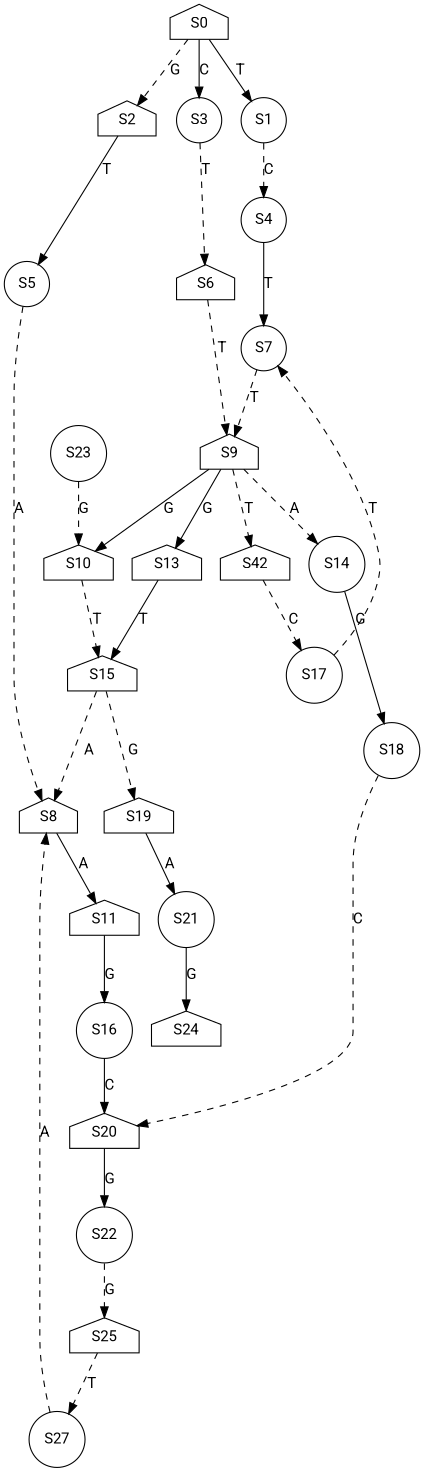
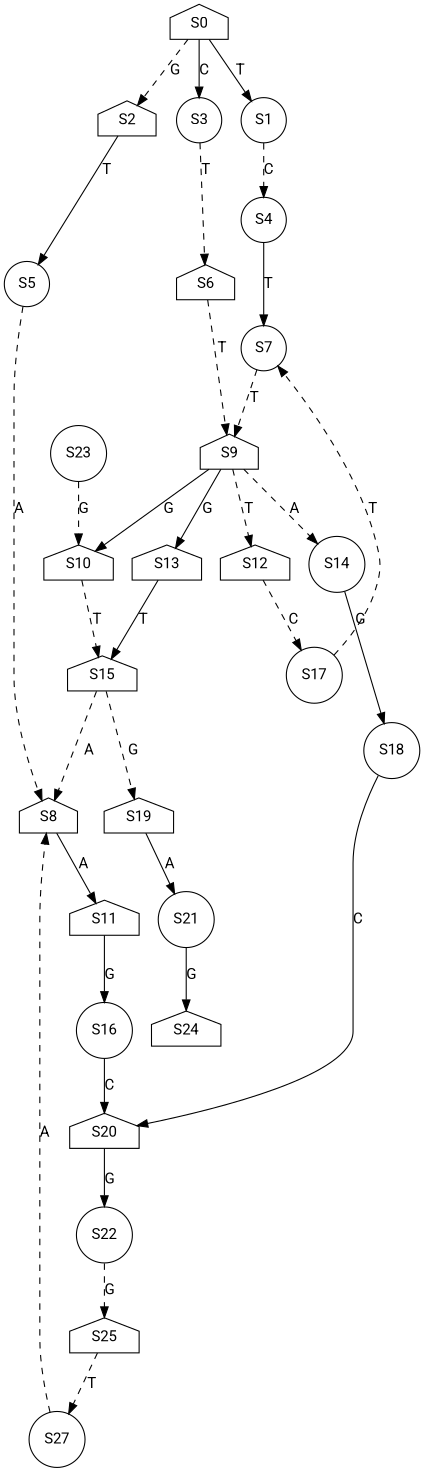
(255, 564) -> (255, 564)
(353, 1018) -> (353, 1018)
